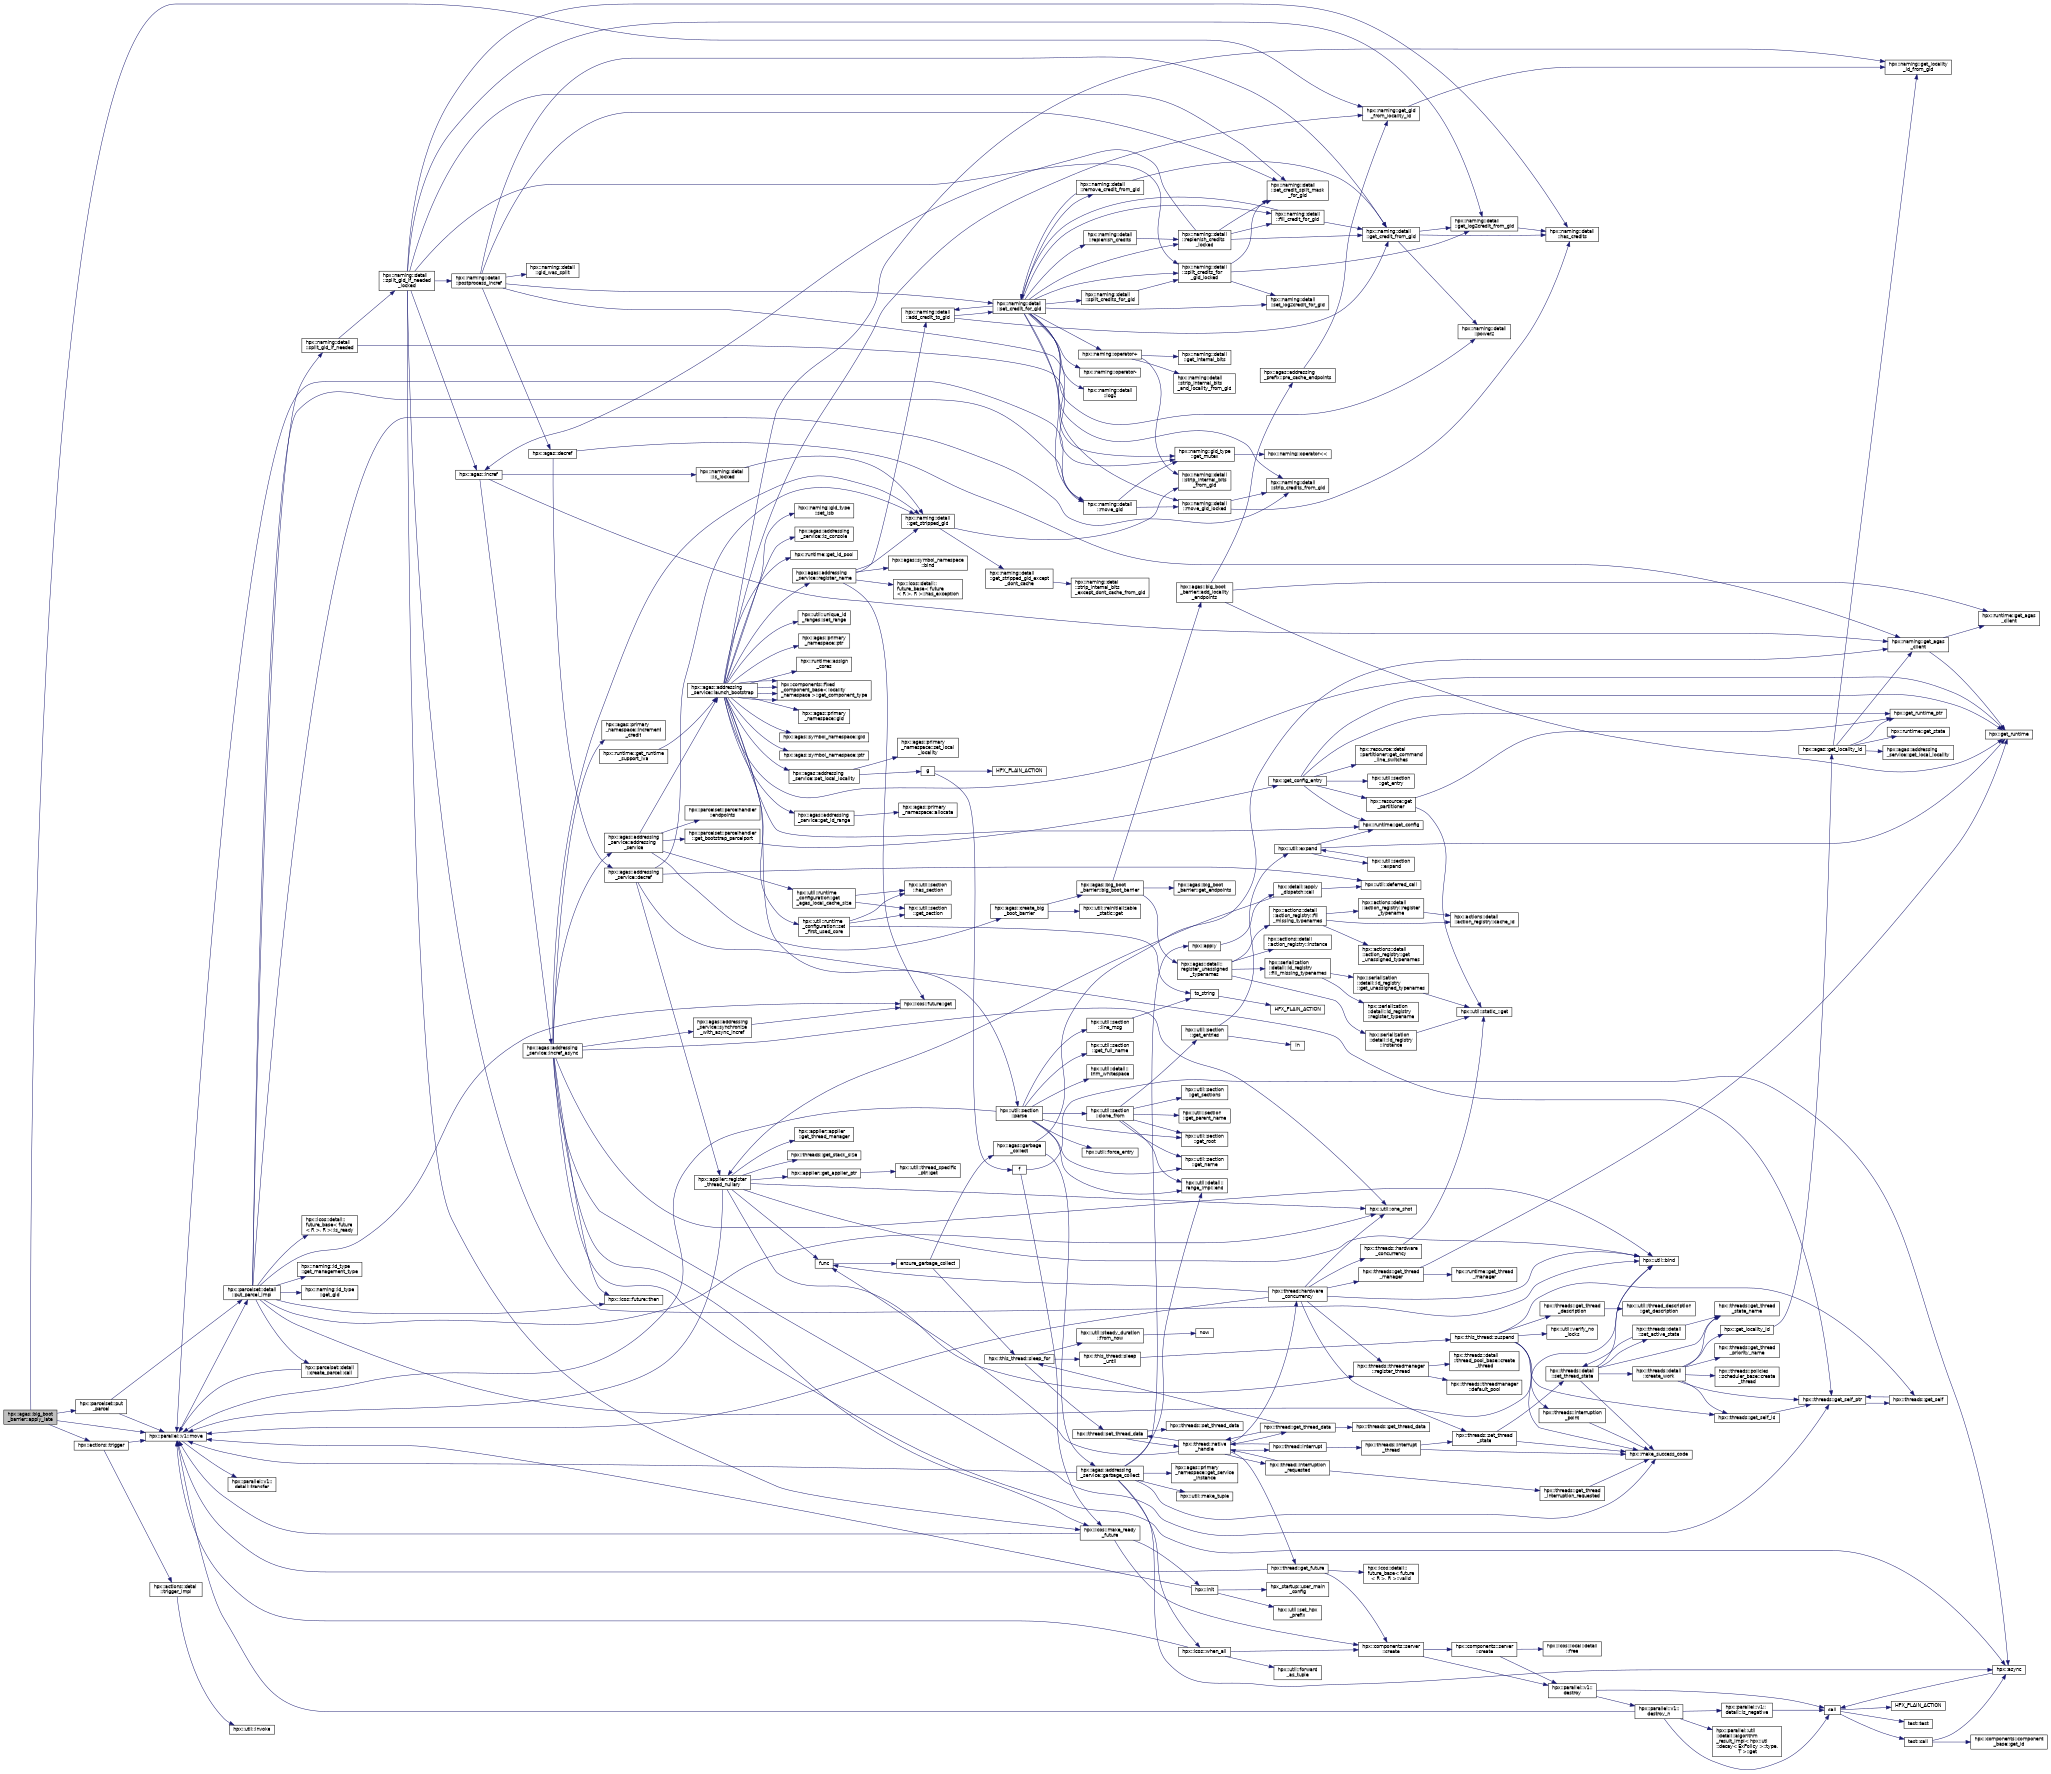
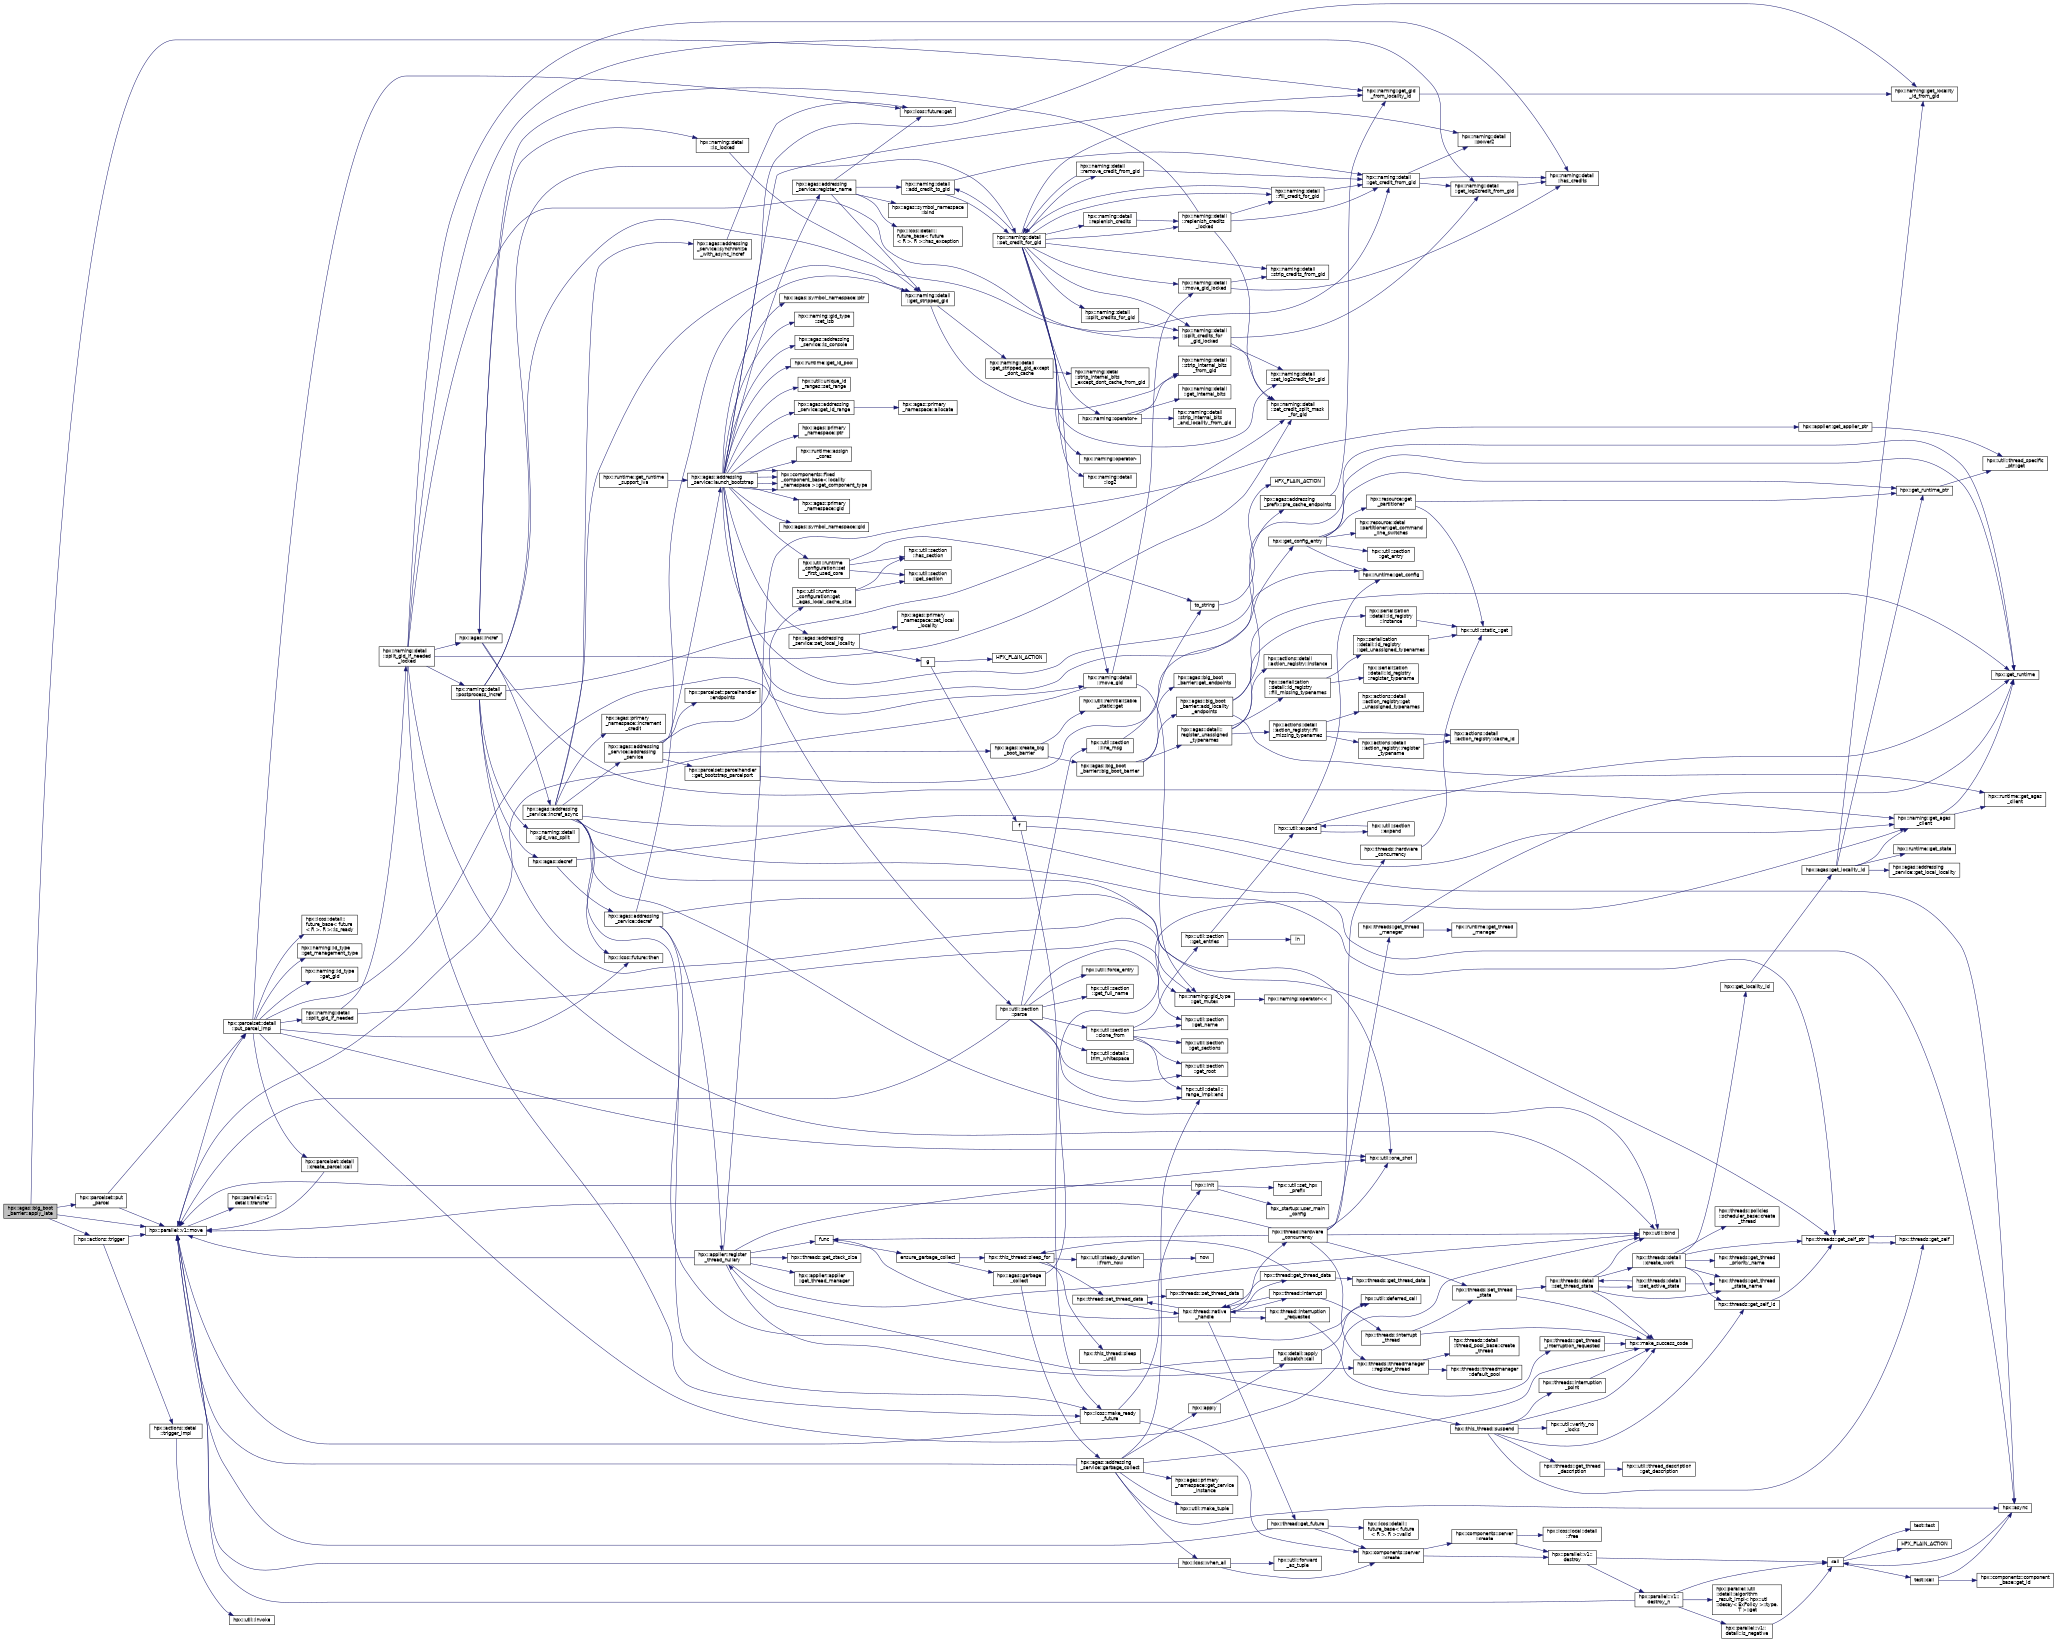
(416, 418) -> none
none -> (1963, 479)
(1205, 1116) -> none
